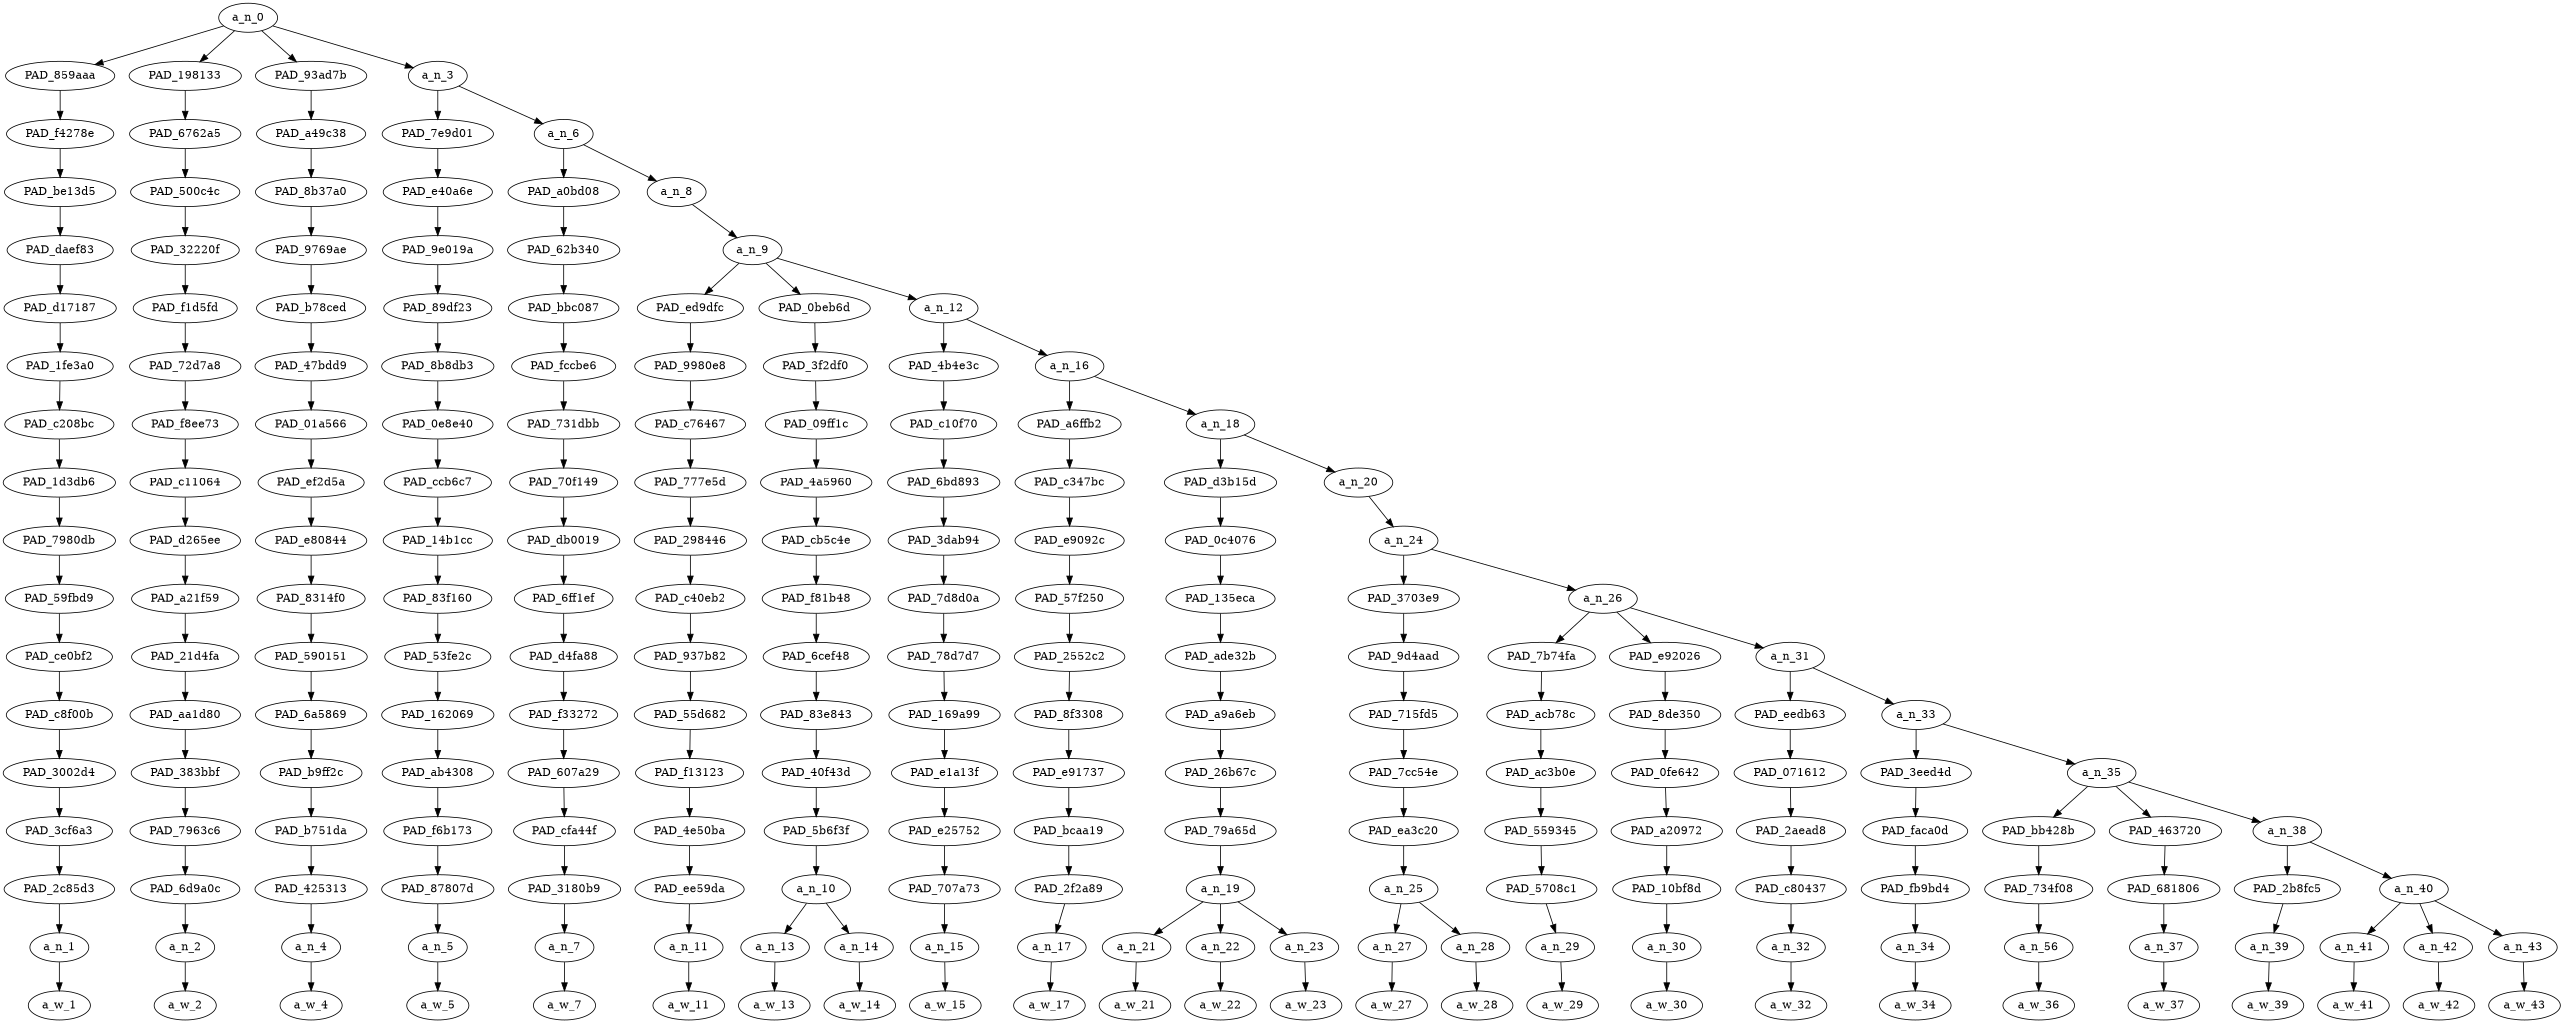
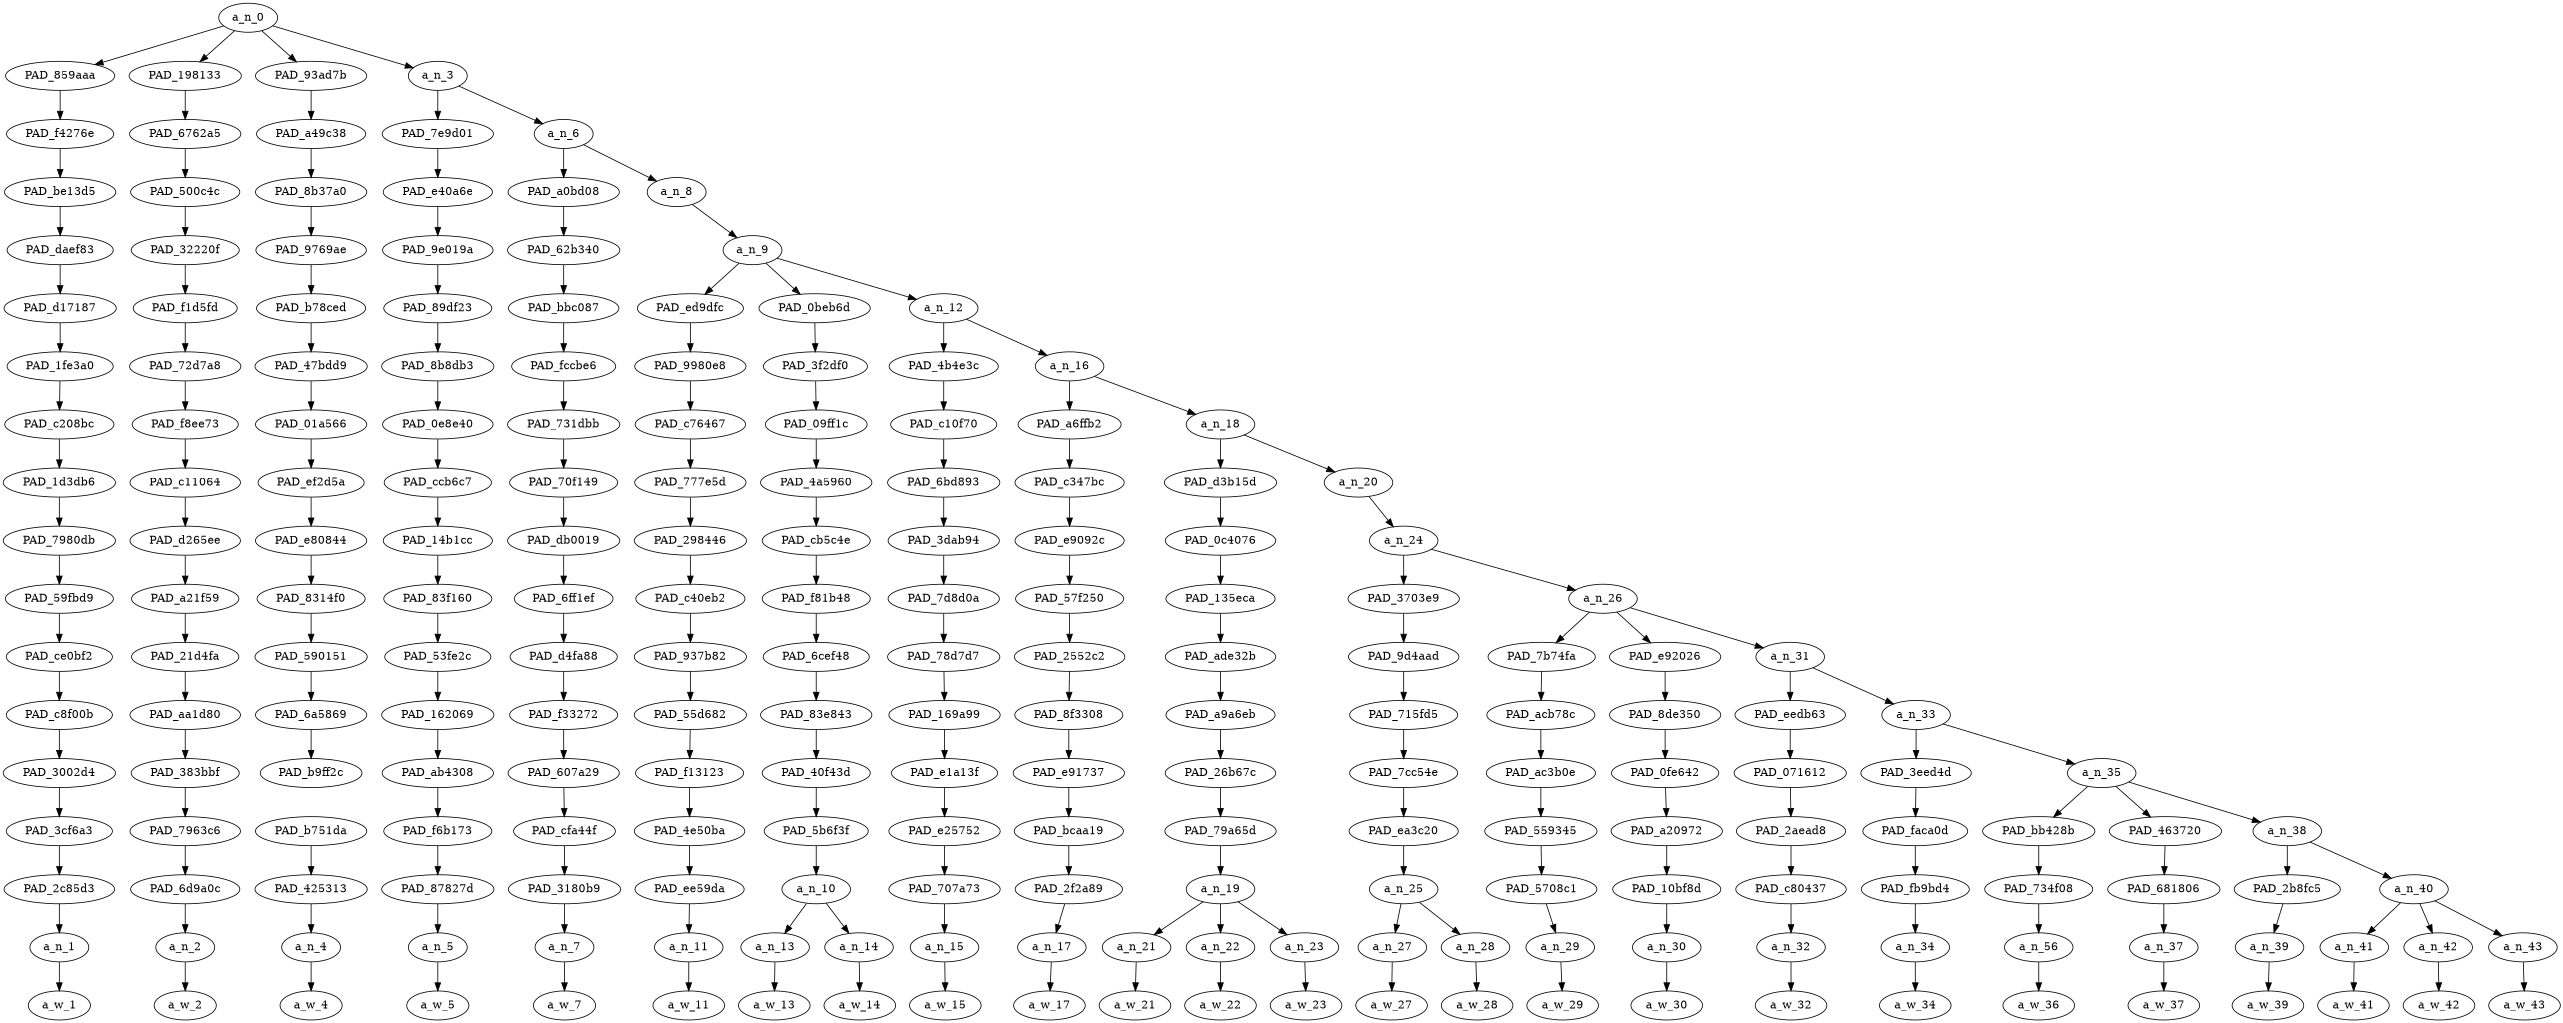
(60, 134) -> (60, 134)
(311, 798) -> none
(438, 889) -> (438, 889)
